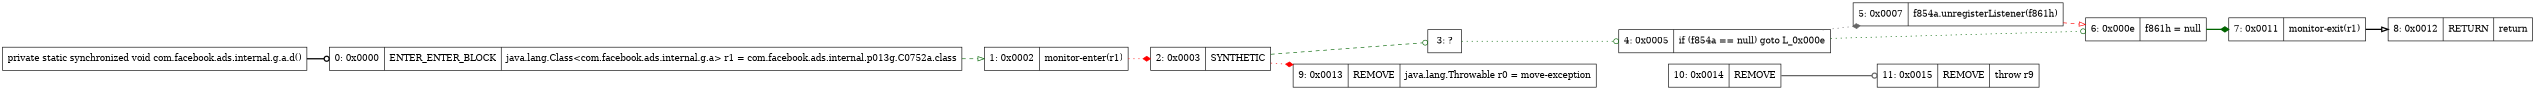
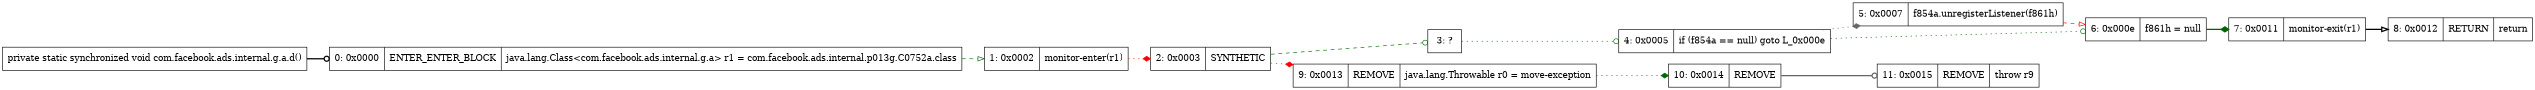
none -> (1629, 76)
